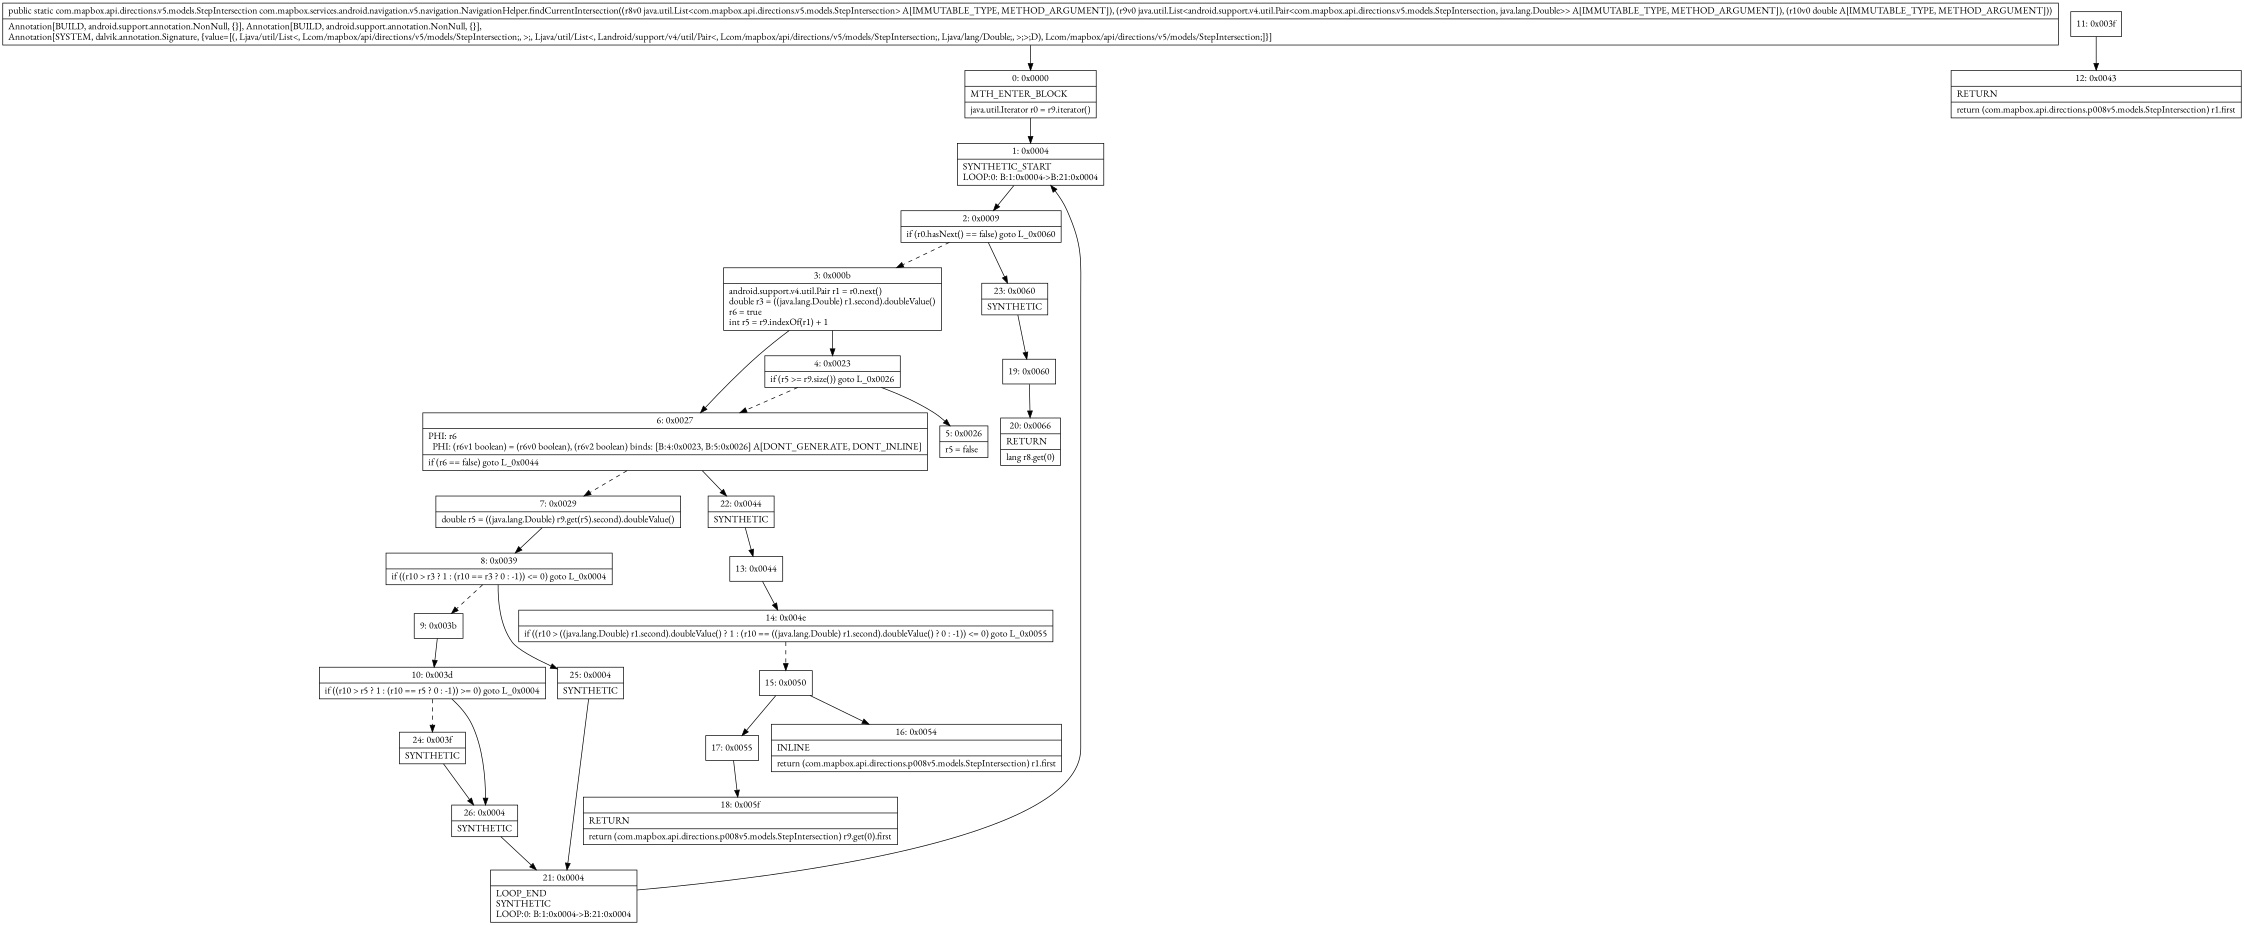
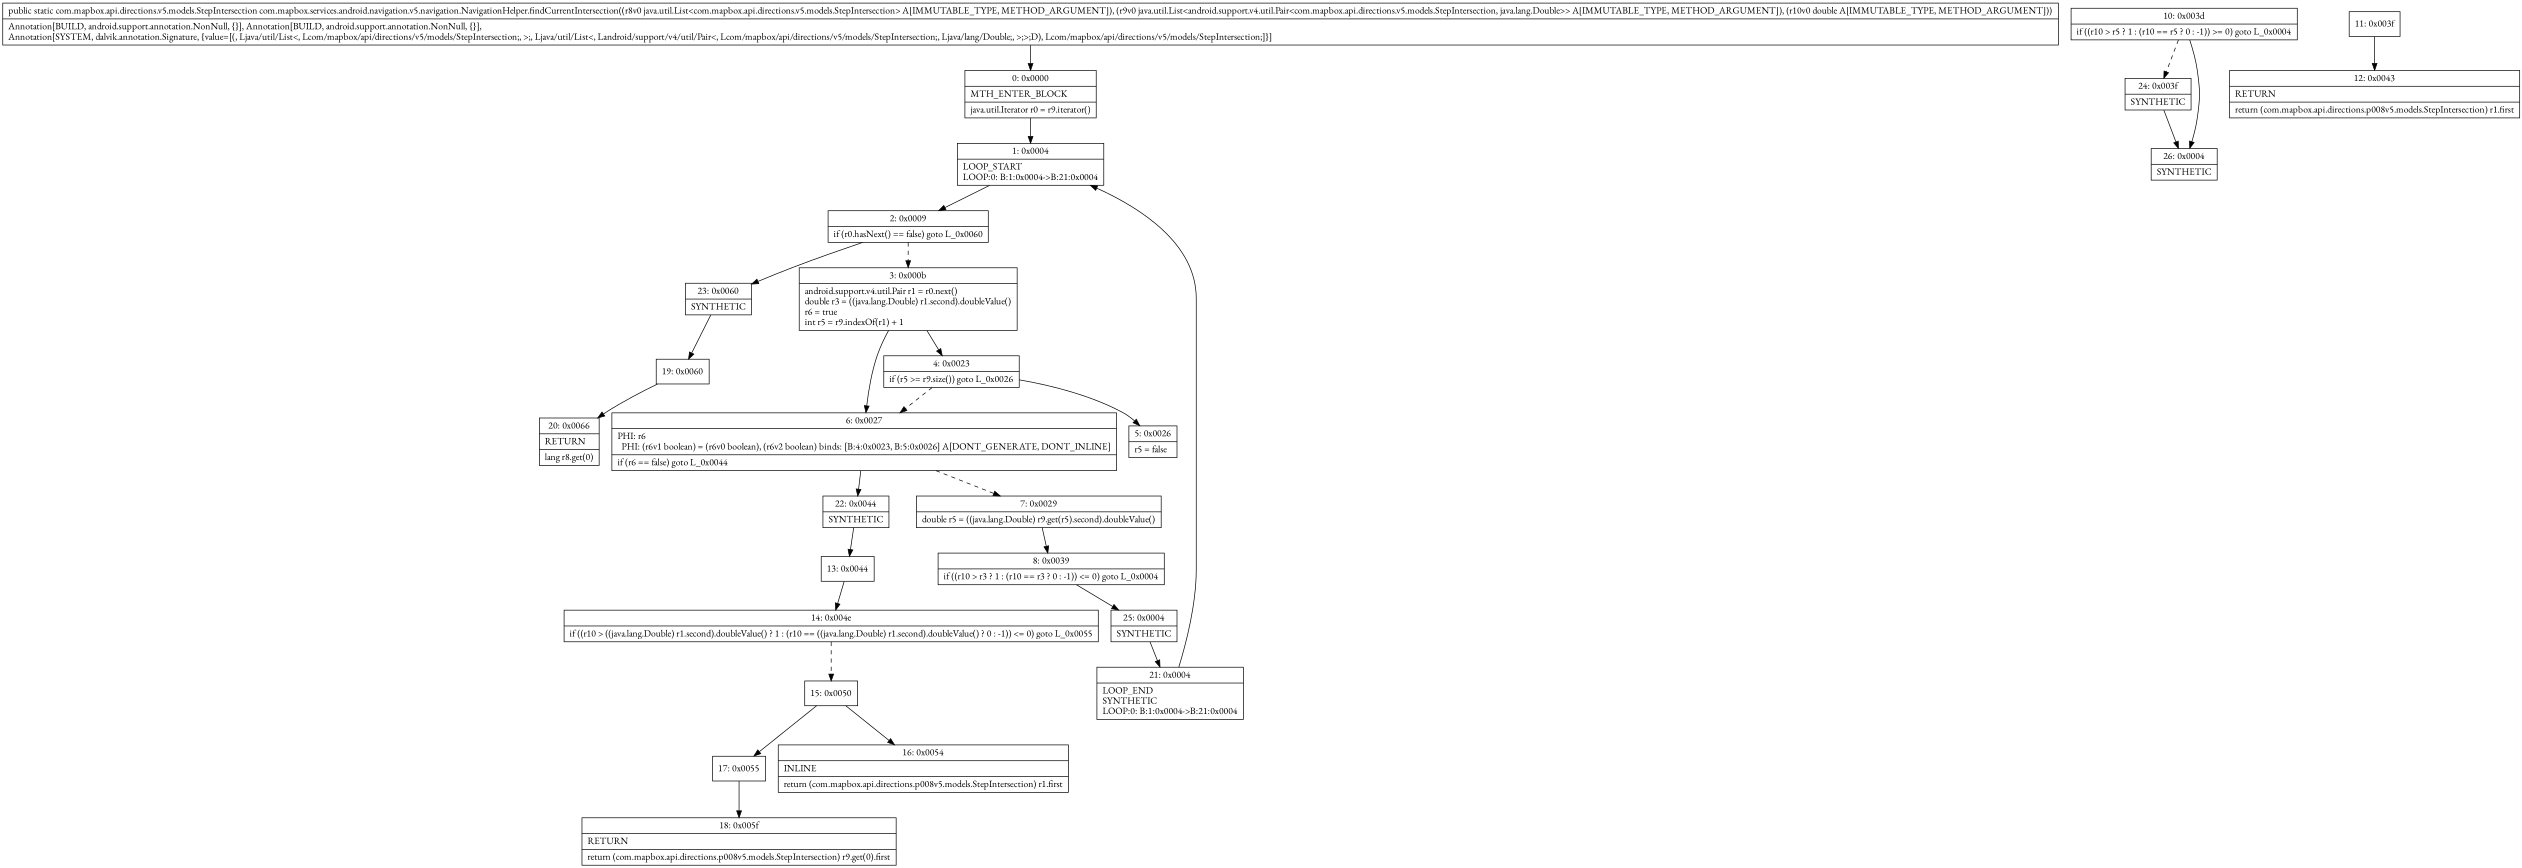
(1008, 167) -> (993, 167)
(439, 626) -> none
(516, 851) -> none
